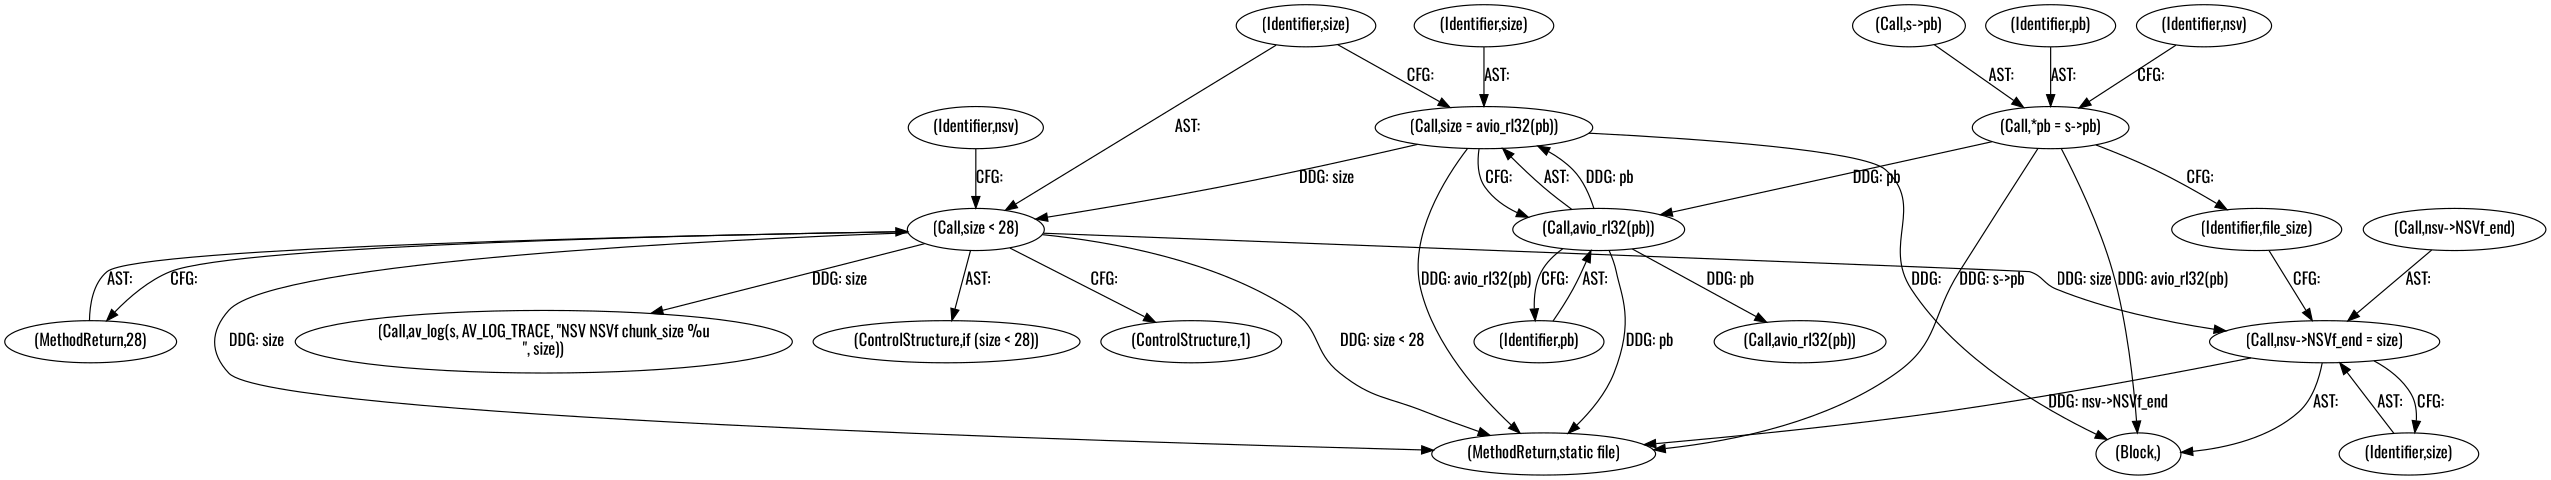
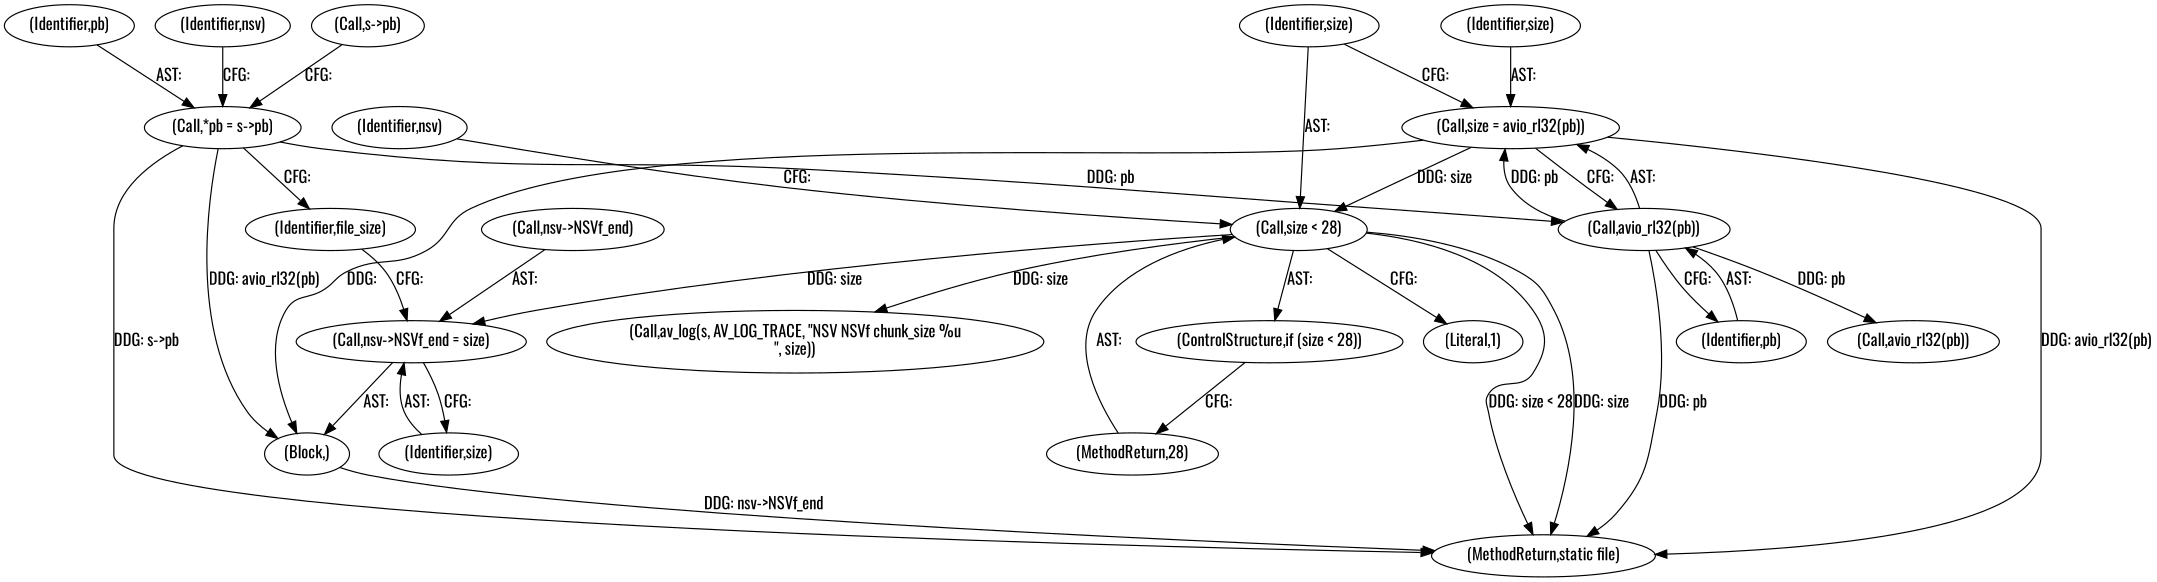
(2003, 77) -> (321, 77)
(504, 242) -> (1205, 394)
(1191, 342) -> (1473, 342)
(1955, 410) -> (880, 524)
